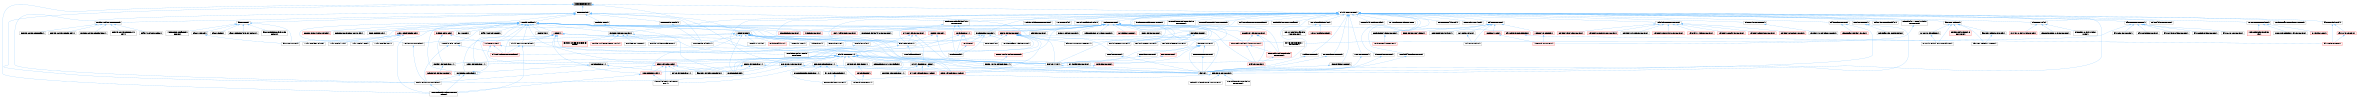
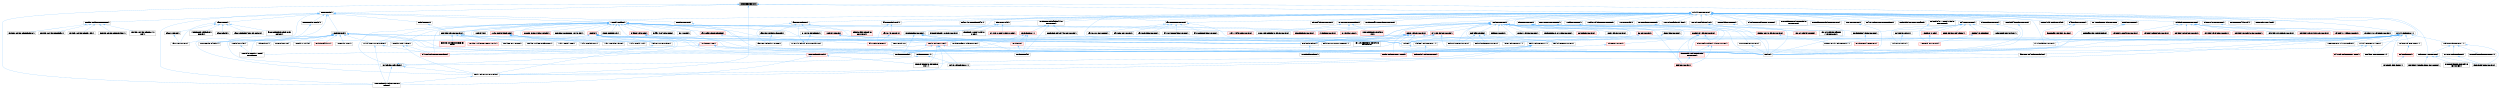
(151, 33) -> (21, 33)
(1945, 34) -> (798, 33)
(1294, 44) -> (1367, 44)
(874, 50) -> (1856, 38)
(1054, 64) -> (1406, 44)
(614, 81) -> (1016, 69)
